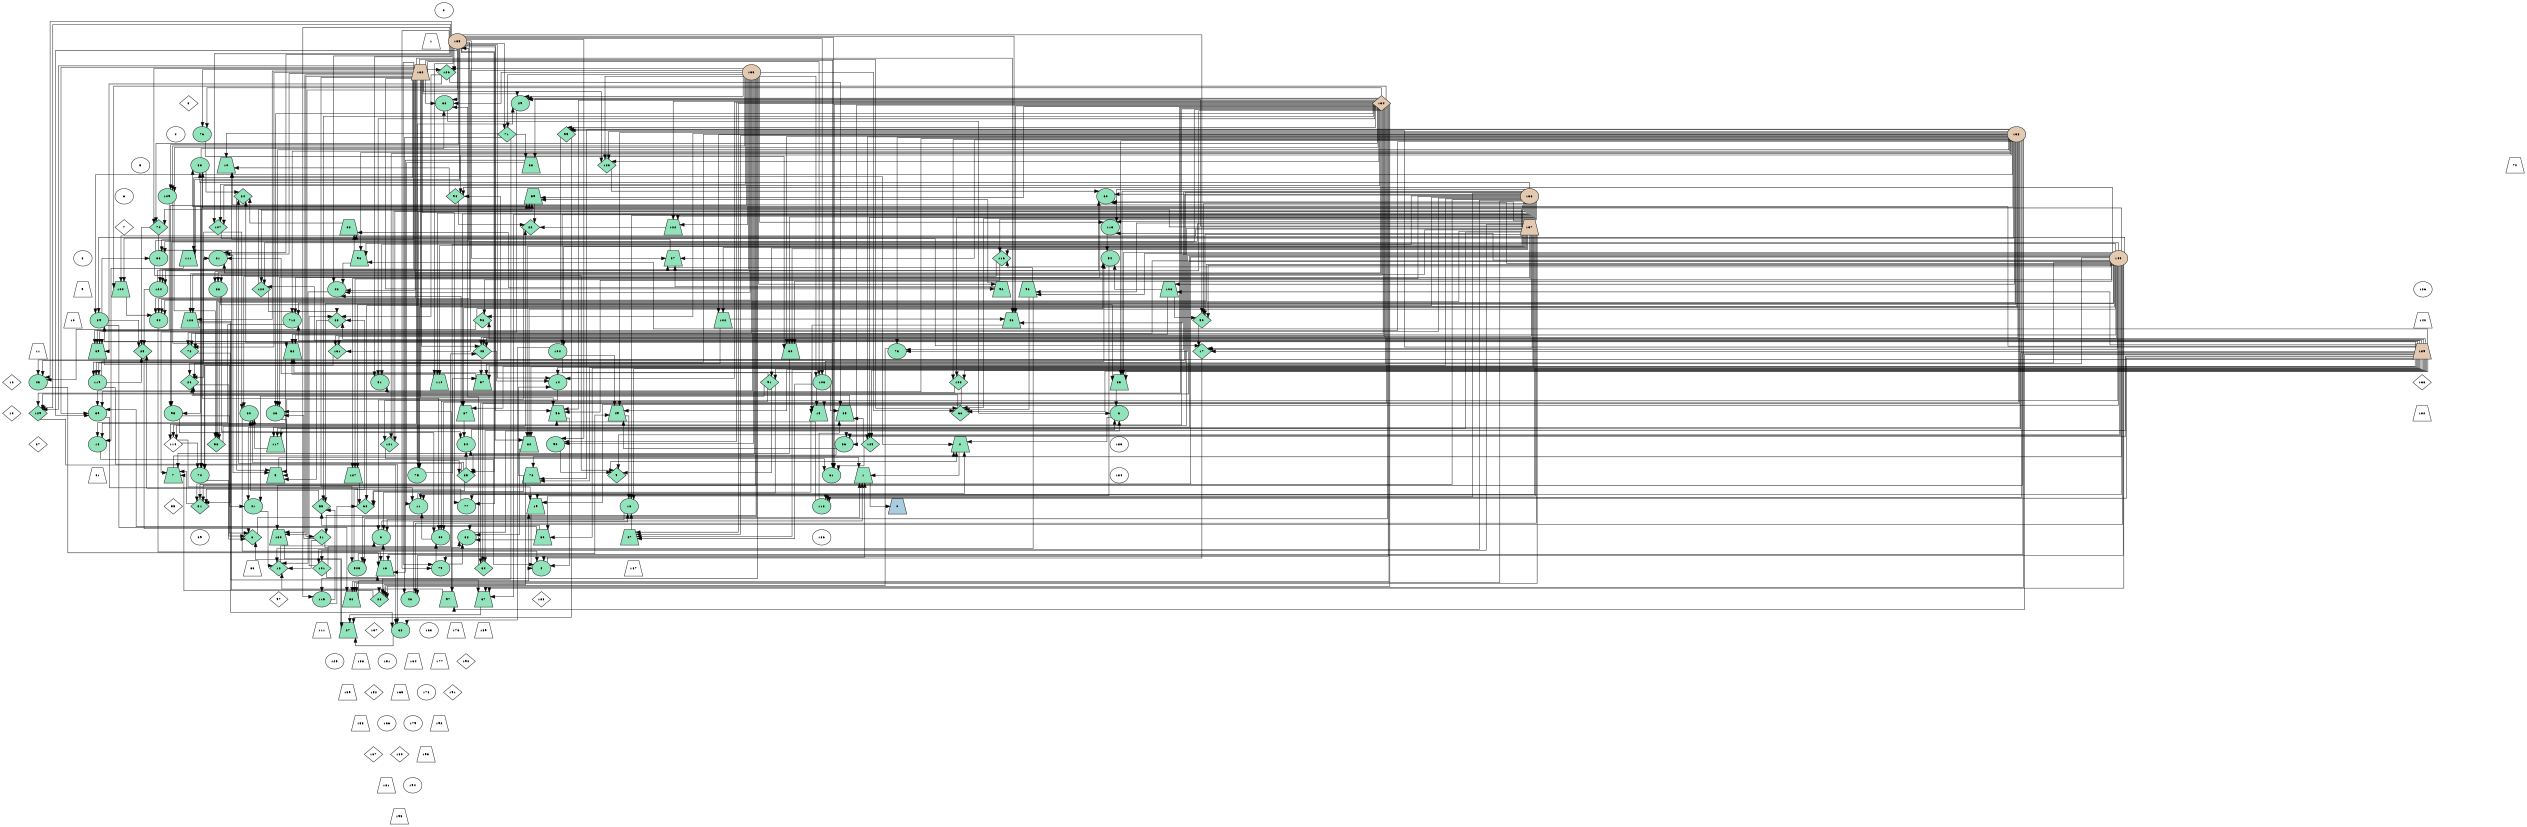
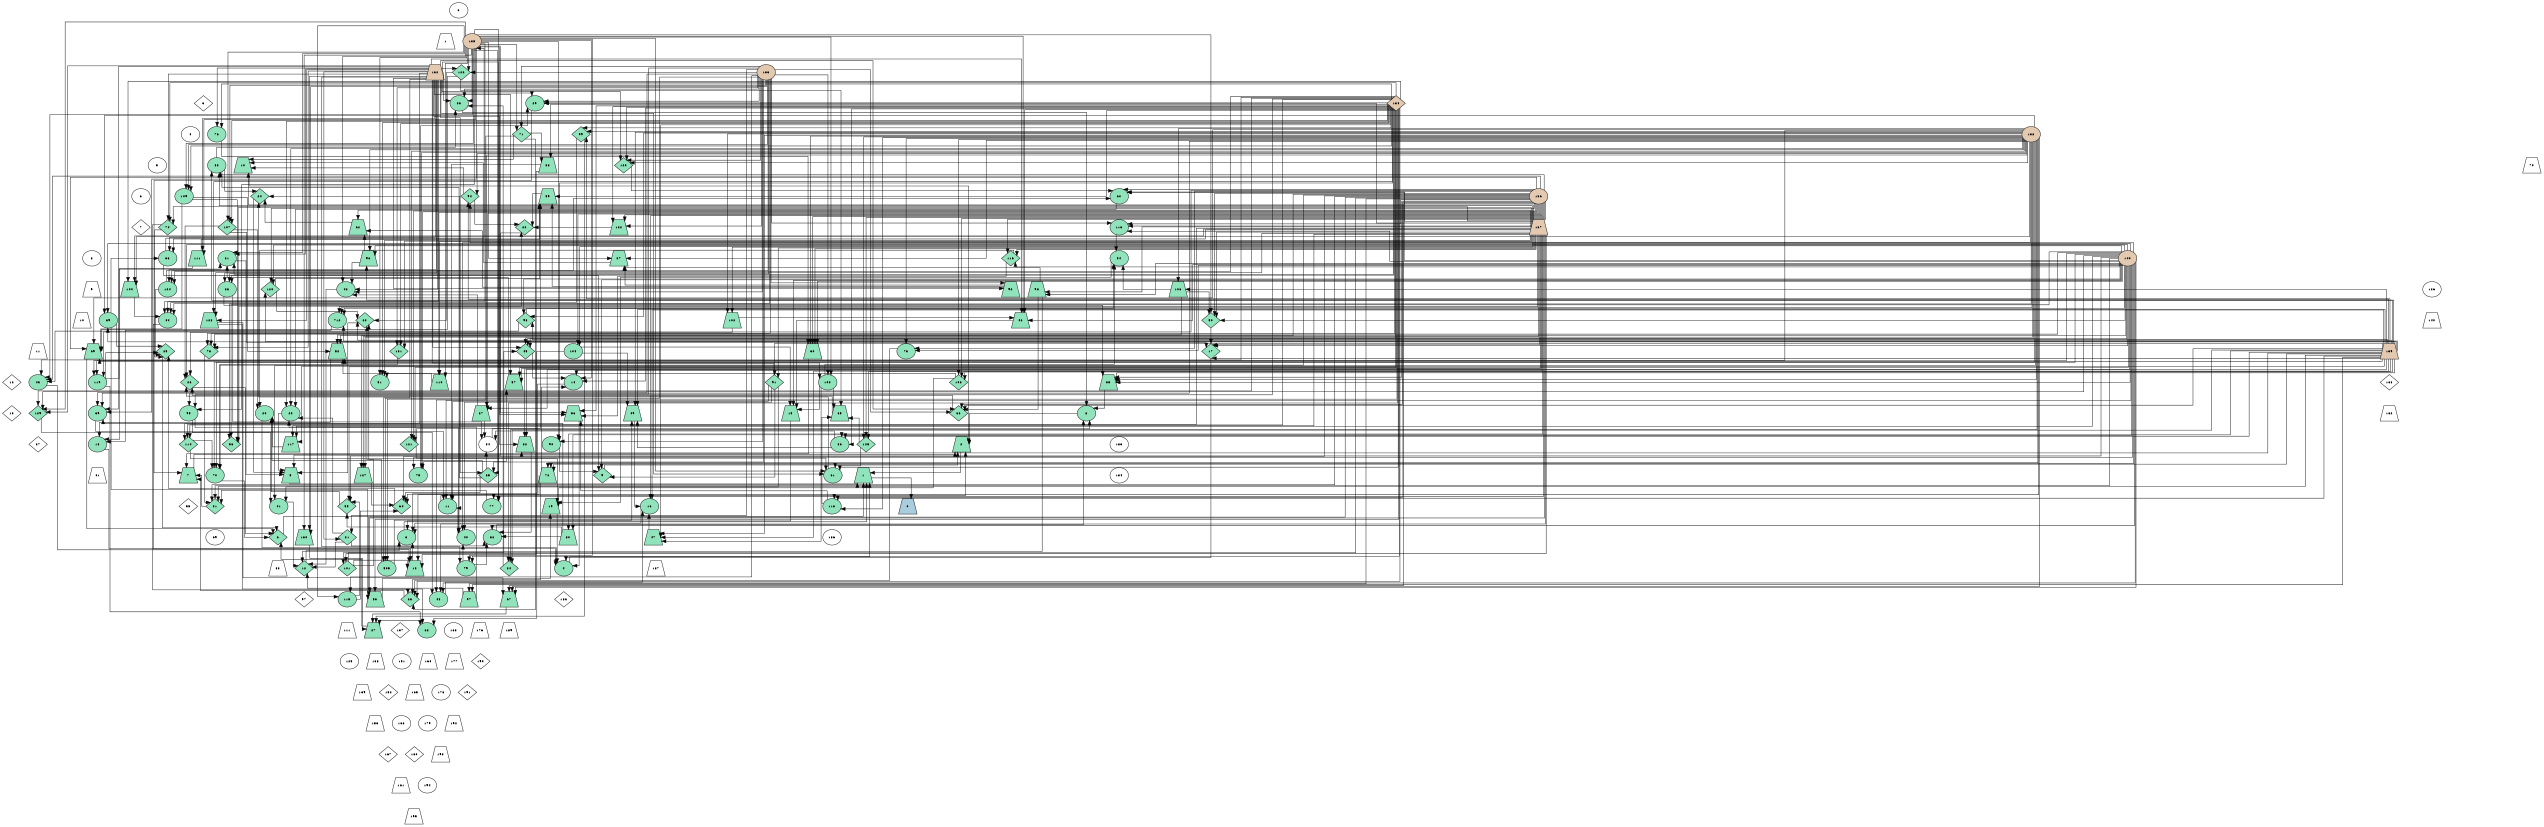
(173, 444) -> (188, 444)
(466, 444) -> (488, 444)
(272, 465) -> (432, 435)
